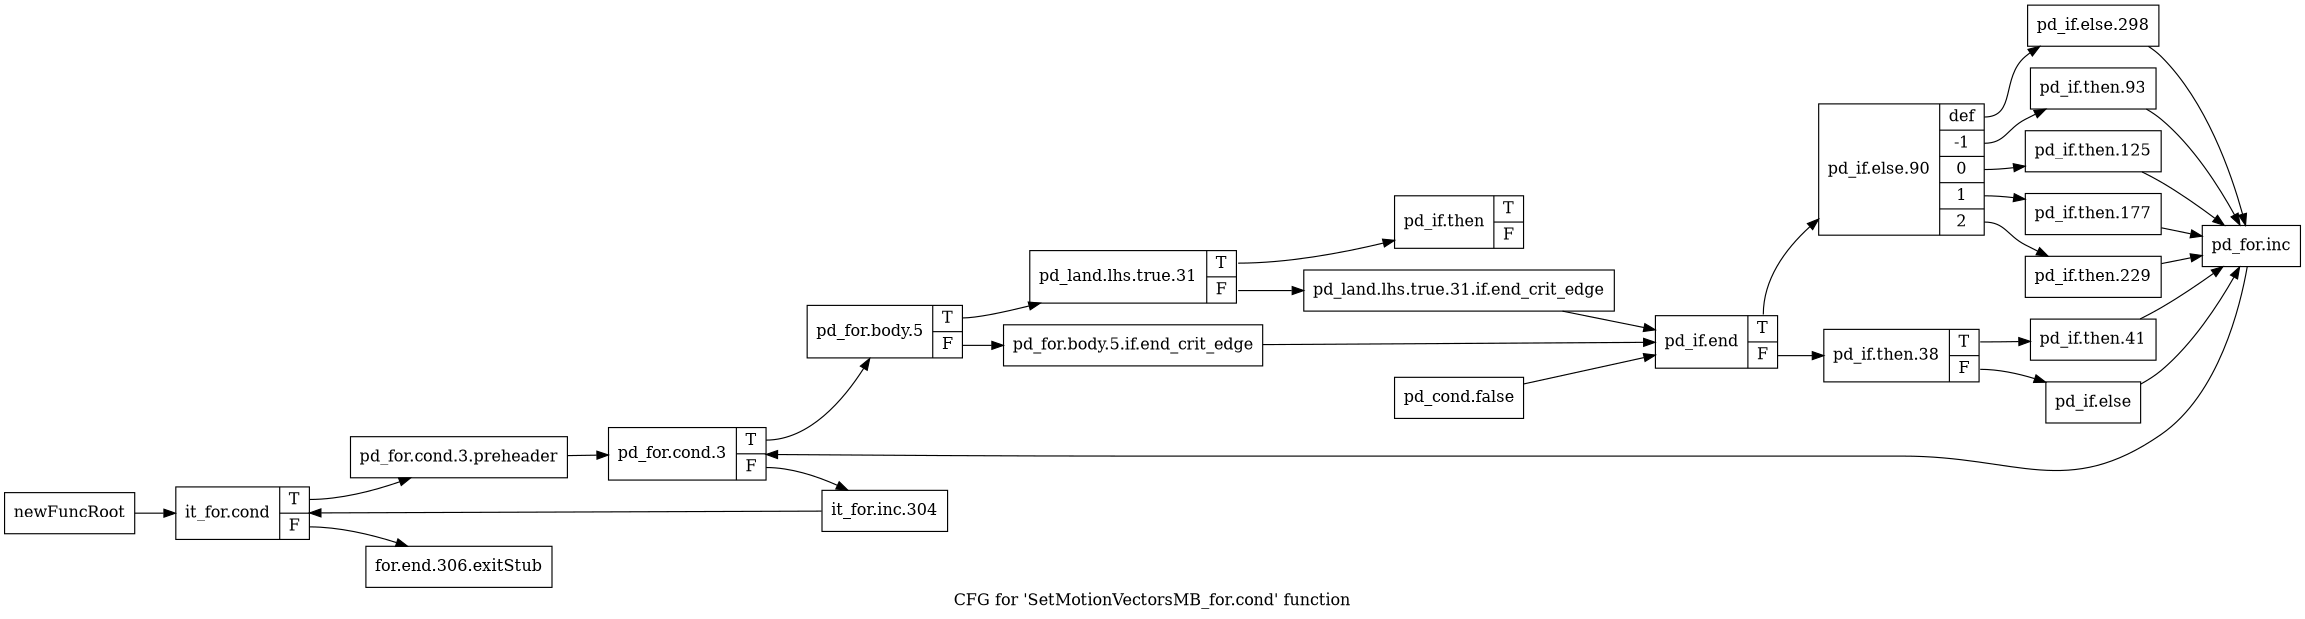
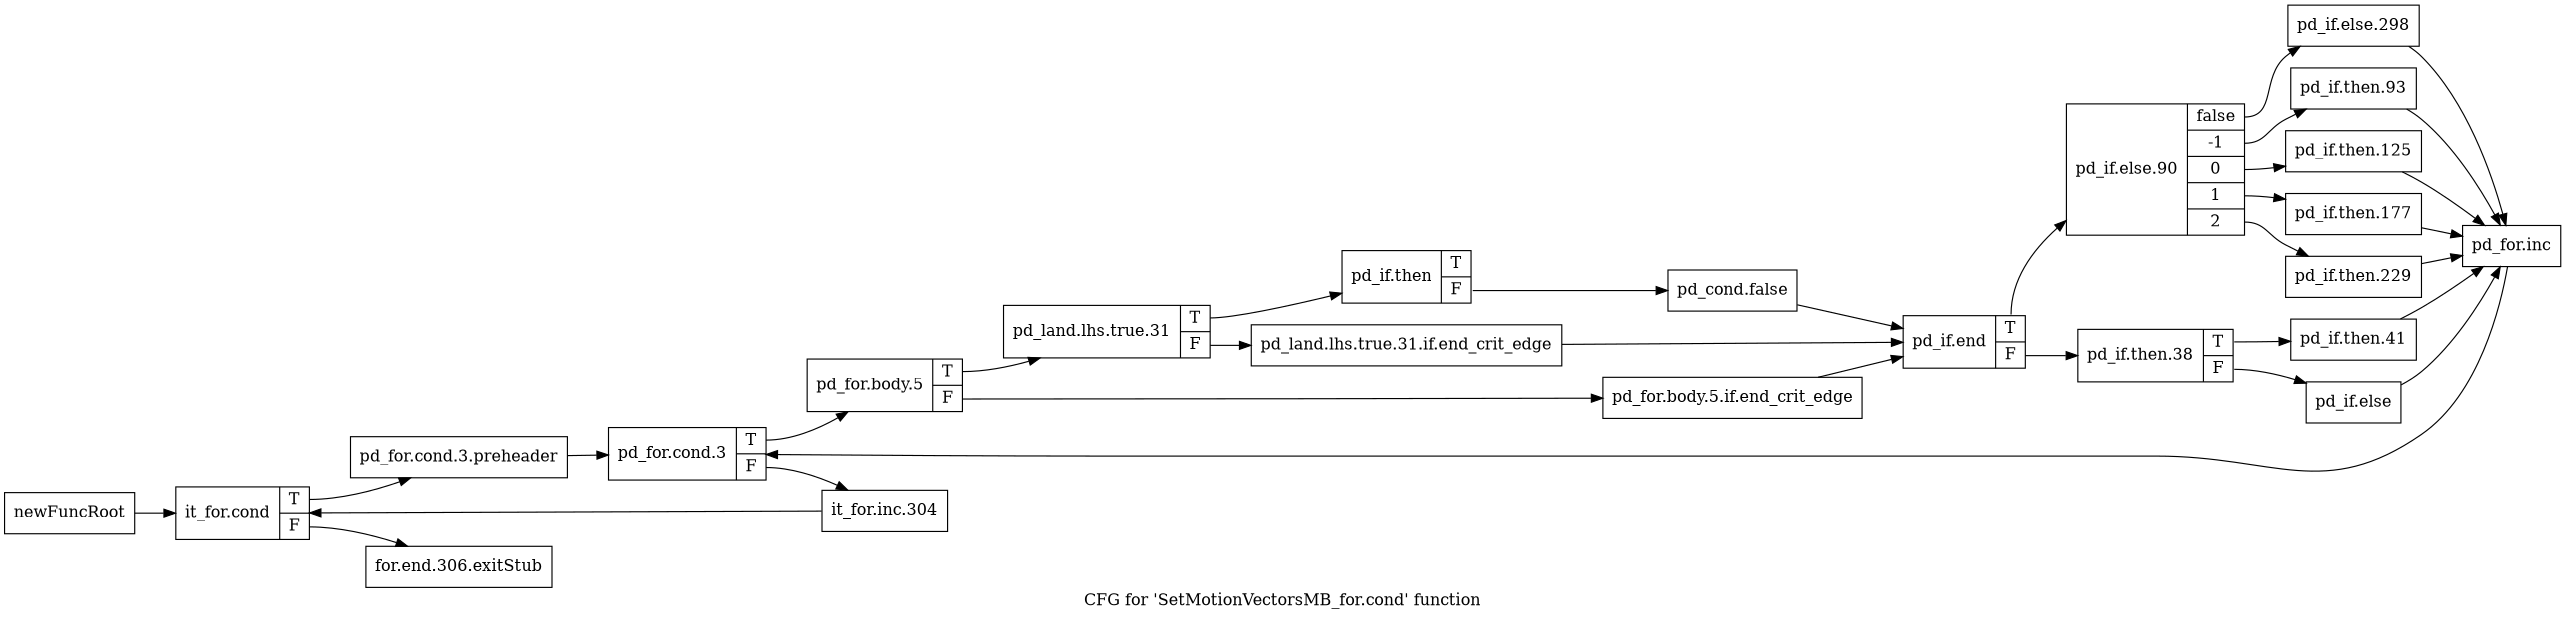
(1962, 116) -> (2216, 116)
none -> (1564, 291)
